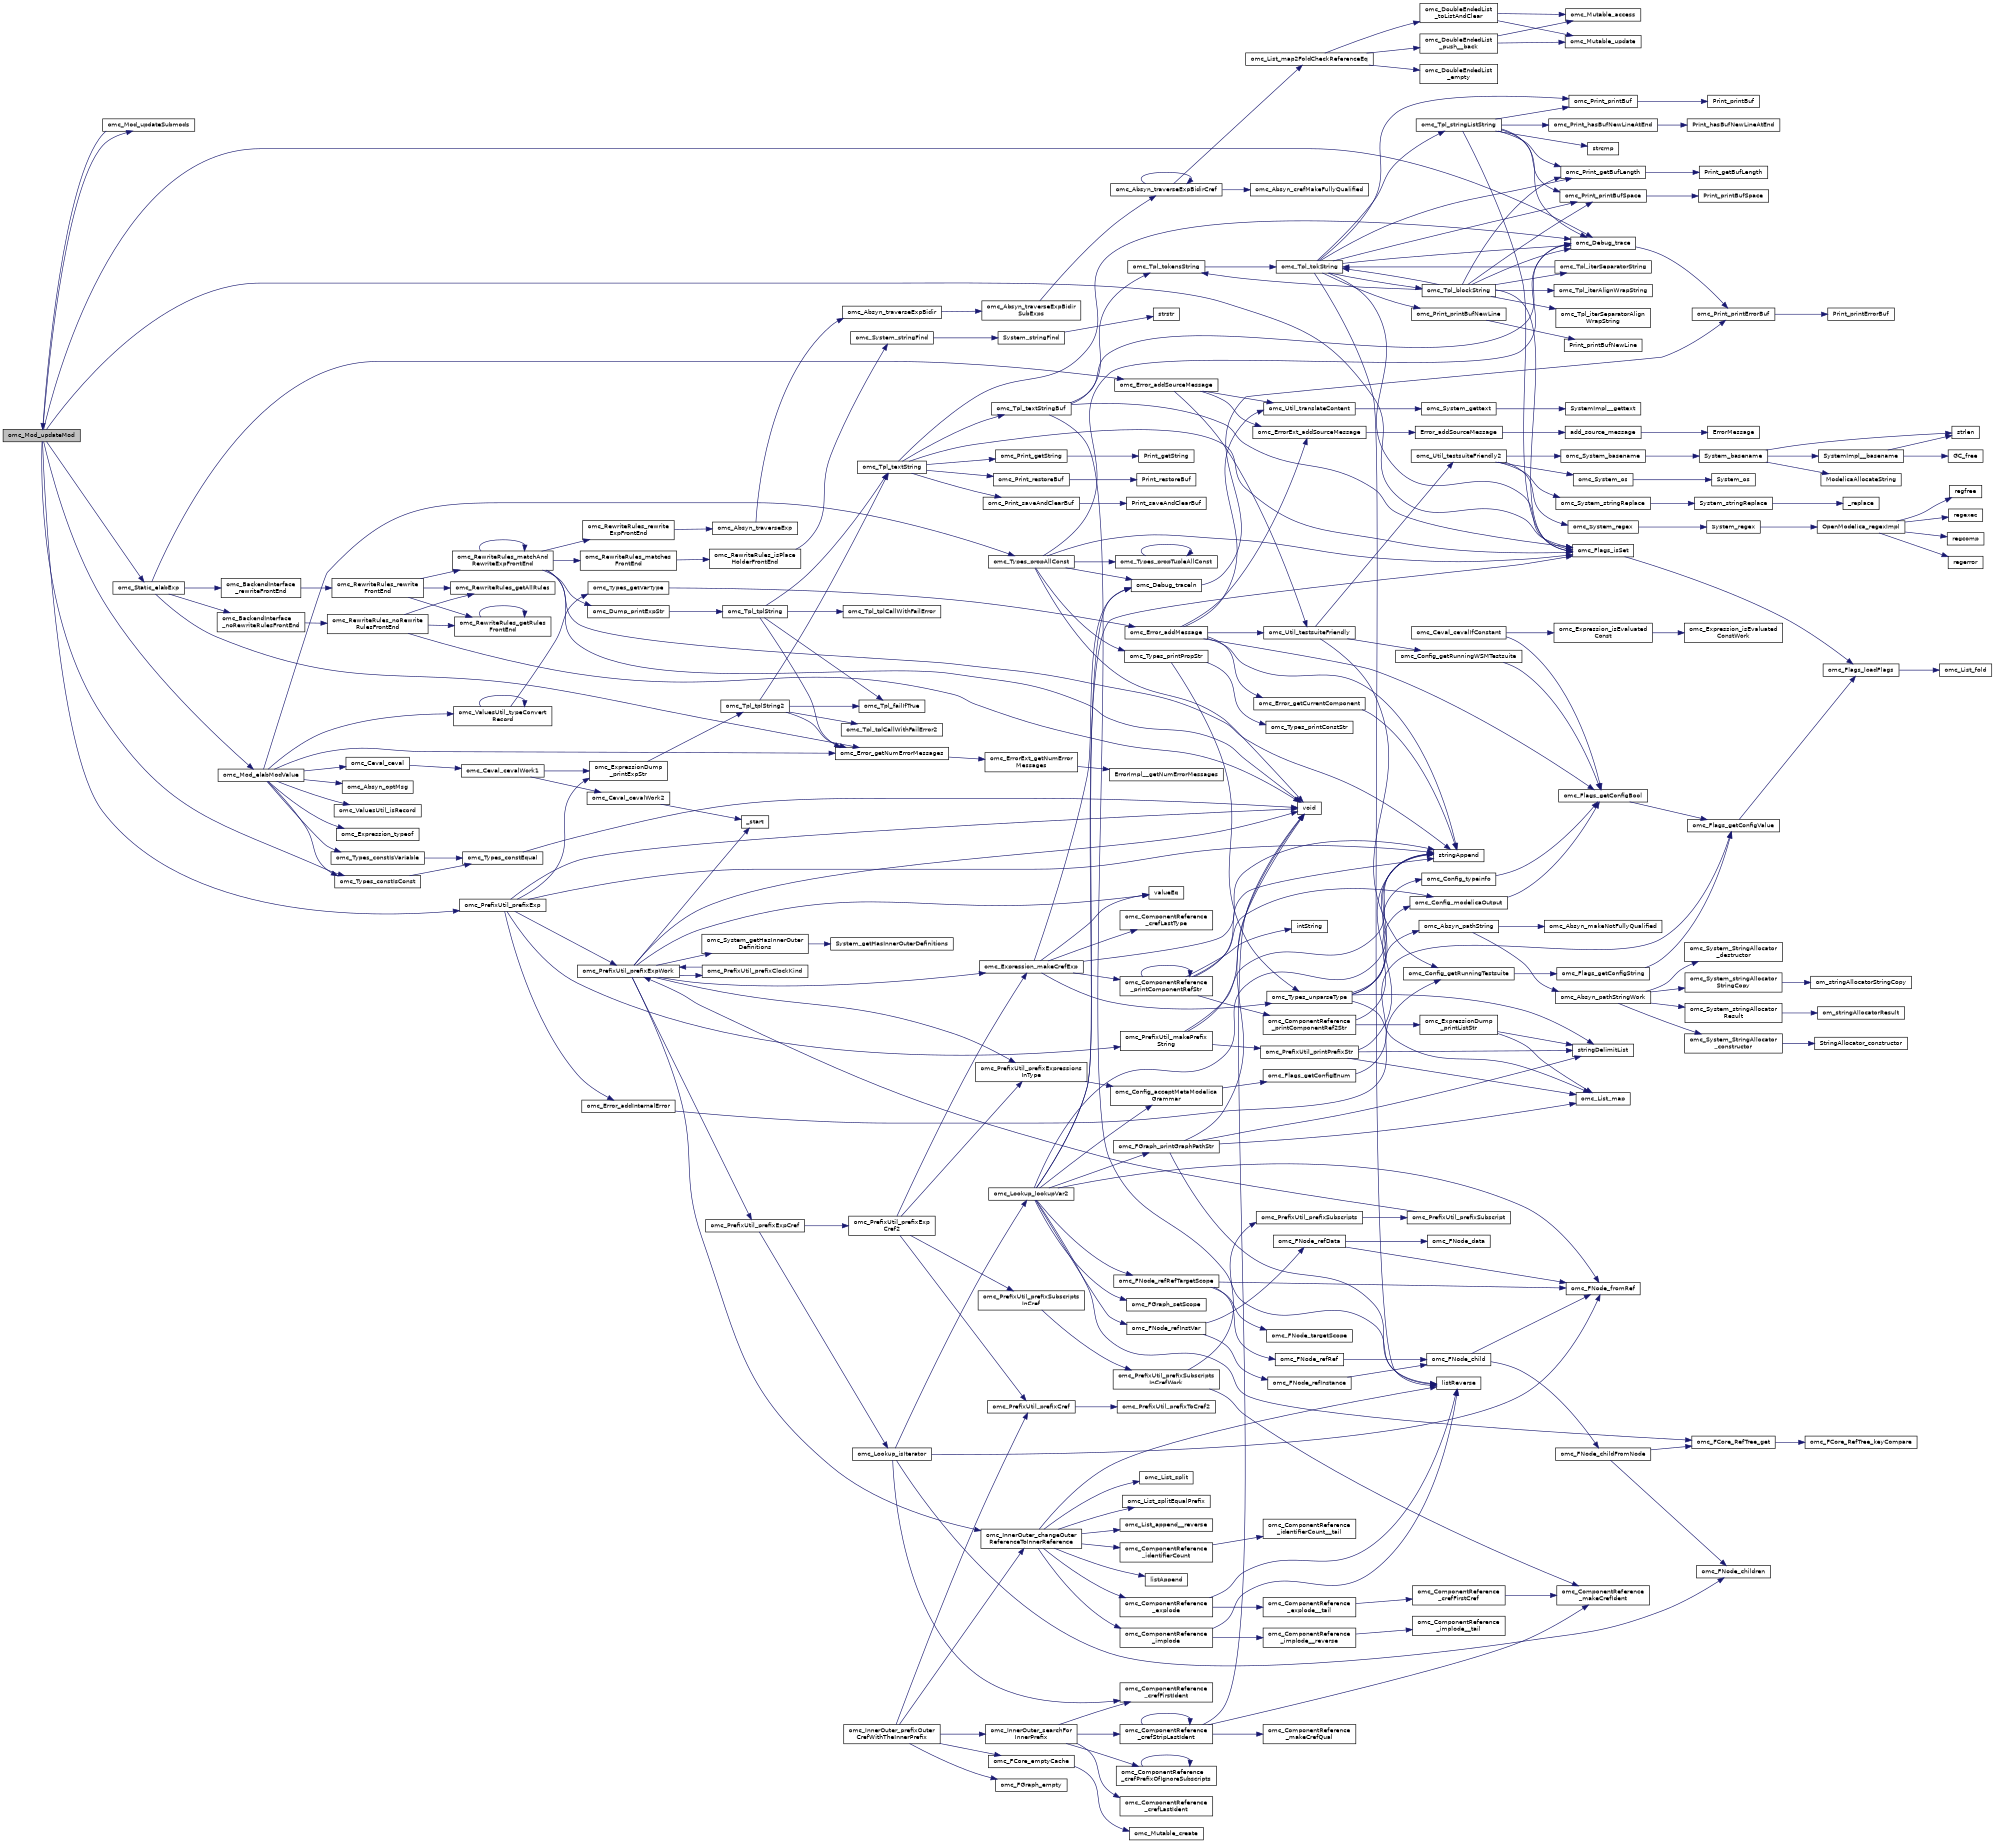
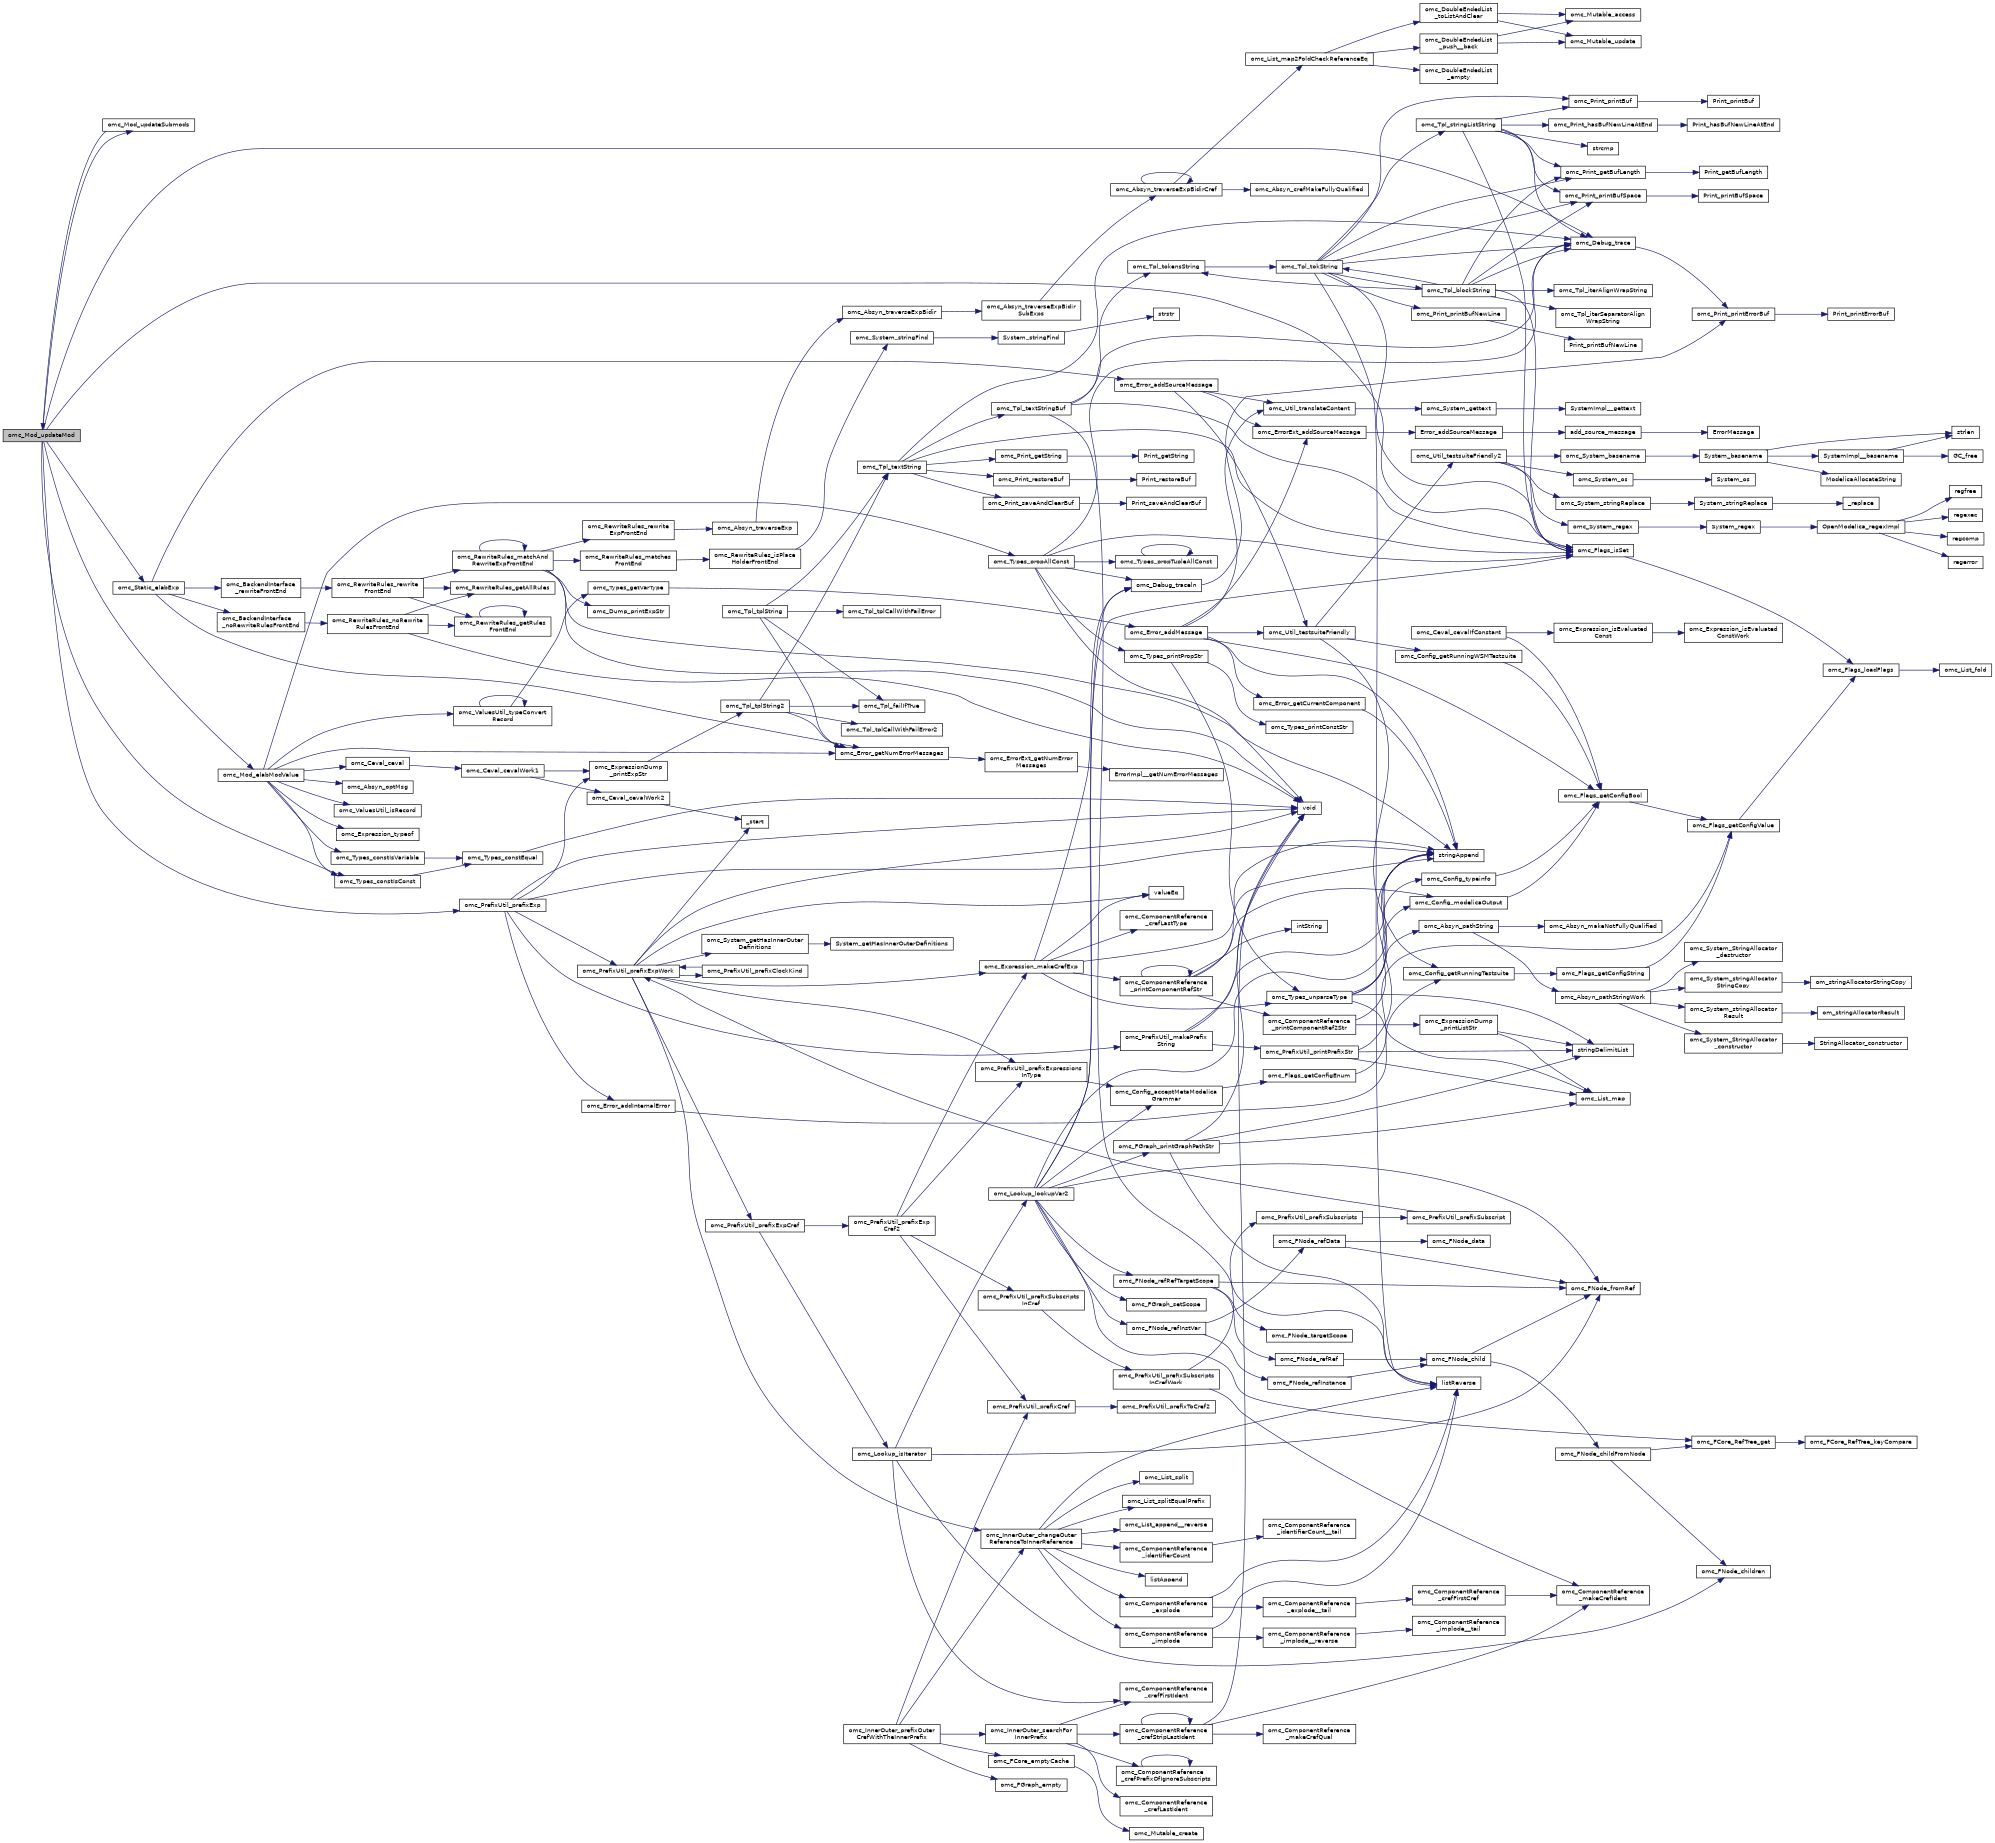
(1603, 267) -> none
(693, 612) -> none
